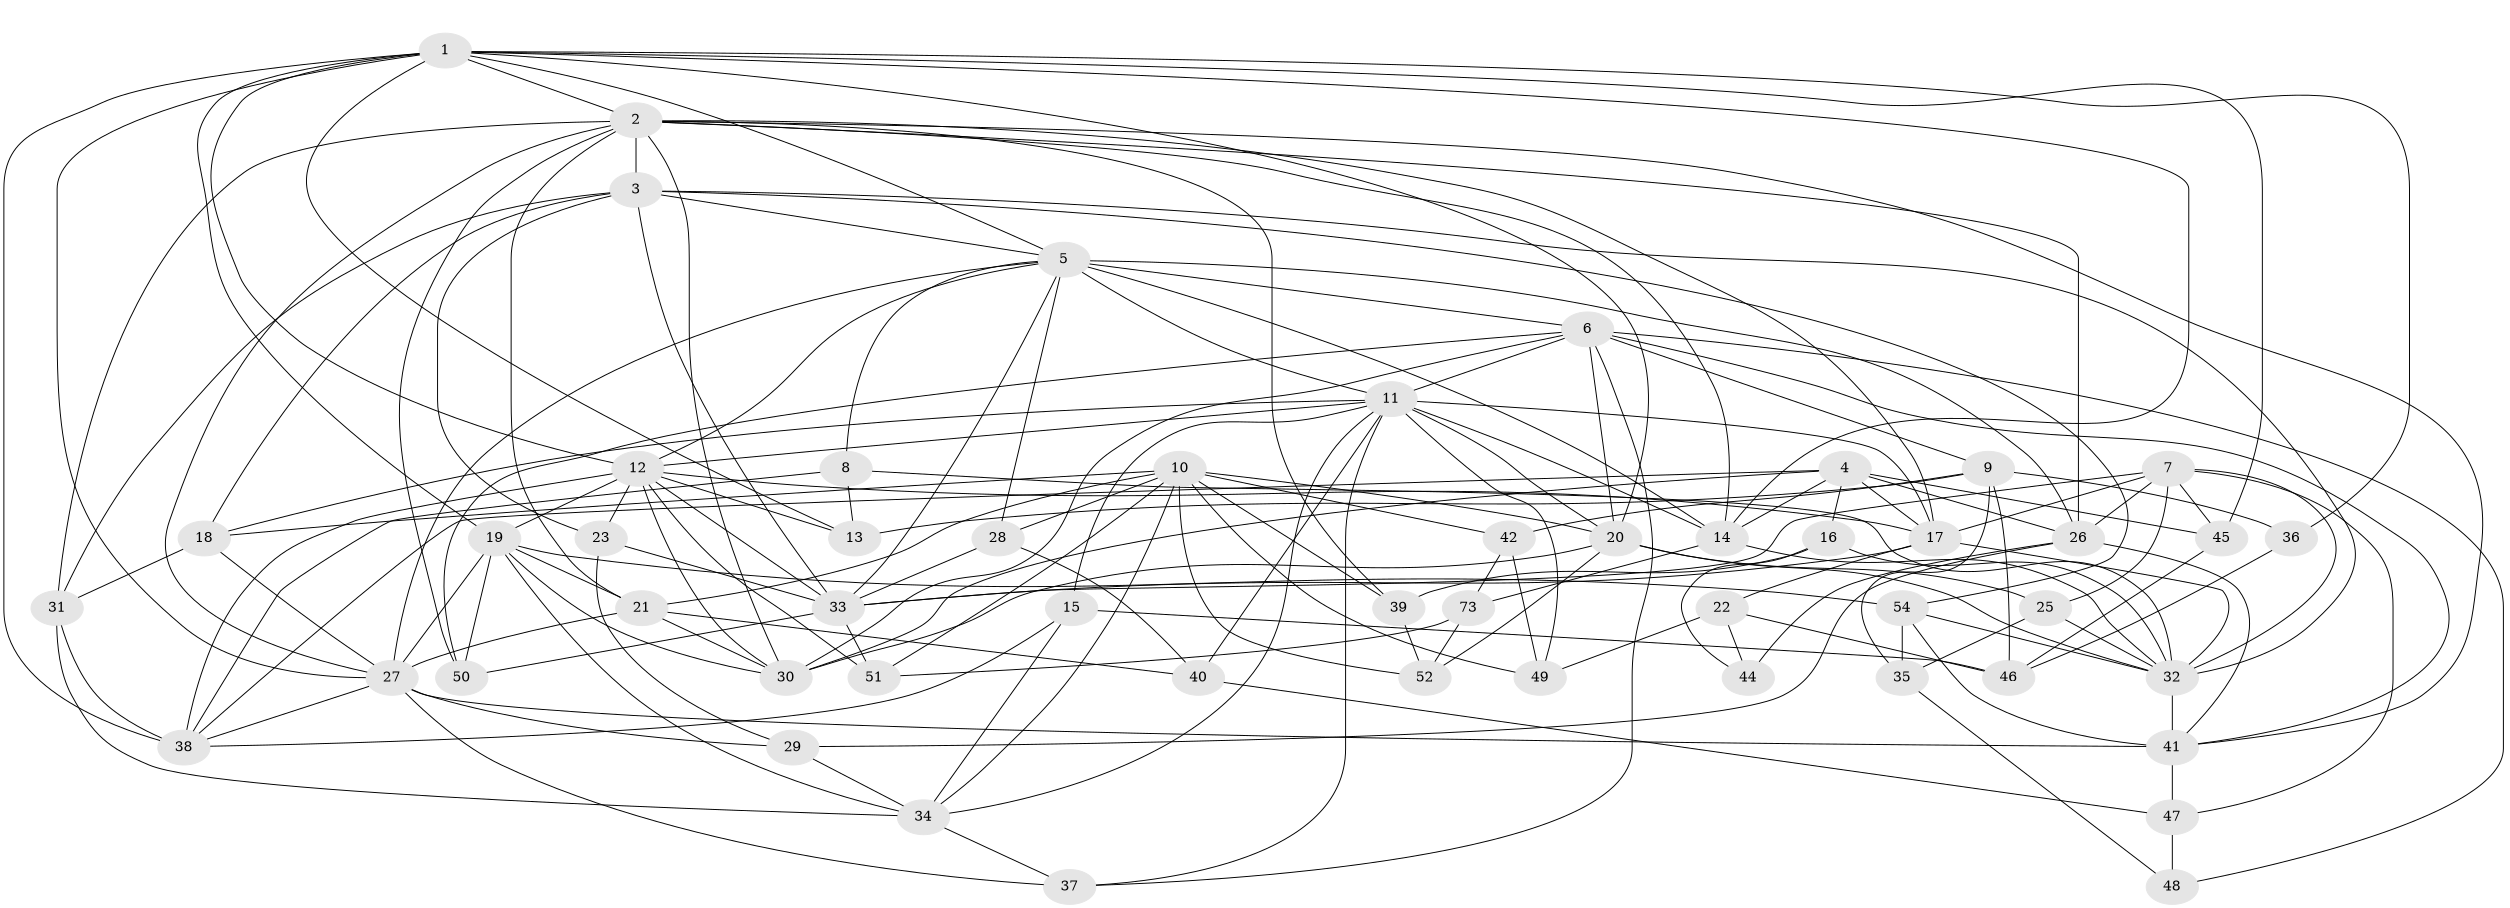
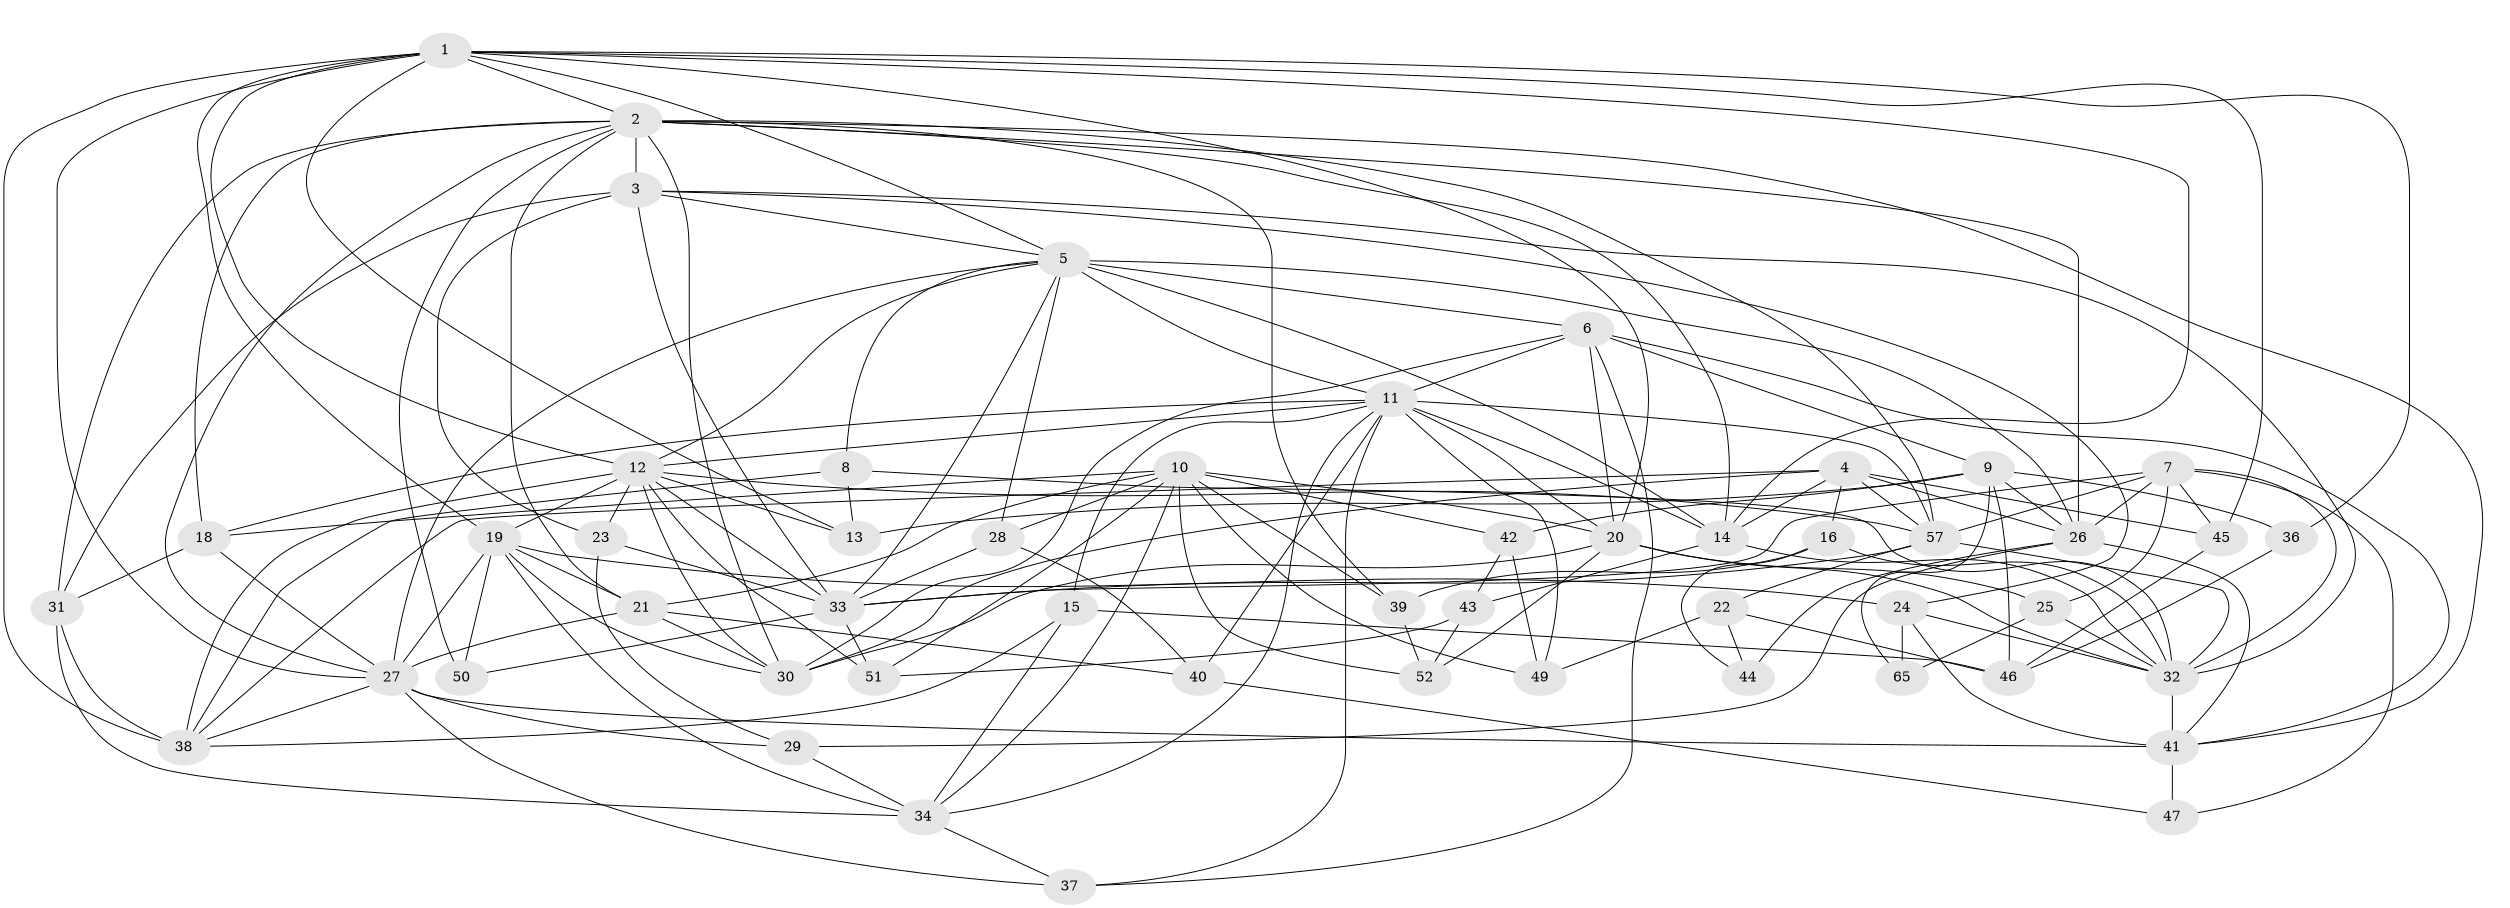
(374, 308) -> (268, 183)
(927, 396) -> none
none -> (2022, 495)
(1935, 538) -> (1935, 538)
(1469, 608) -> (1469, 608)
(1902, 608) -> (1902, 608)
(1902, 678) -> (1902, 678)
(2172, 887) -> none
